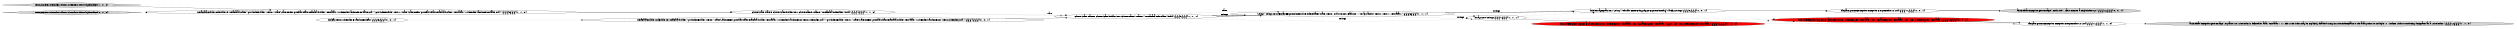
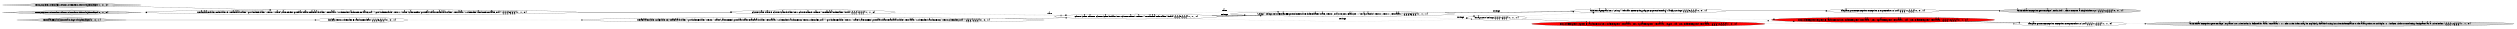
none -> (72, 20)
